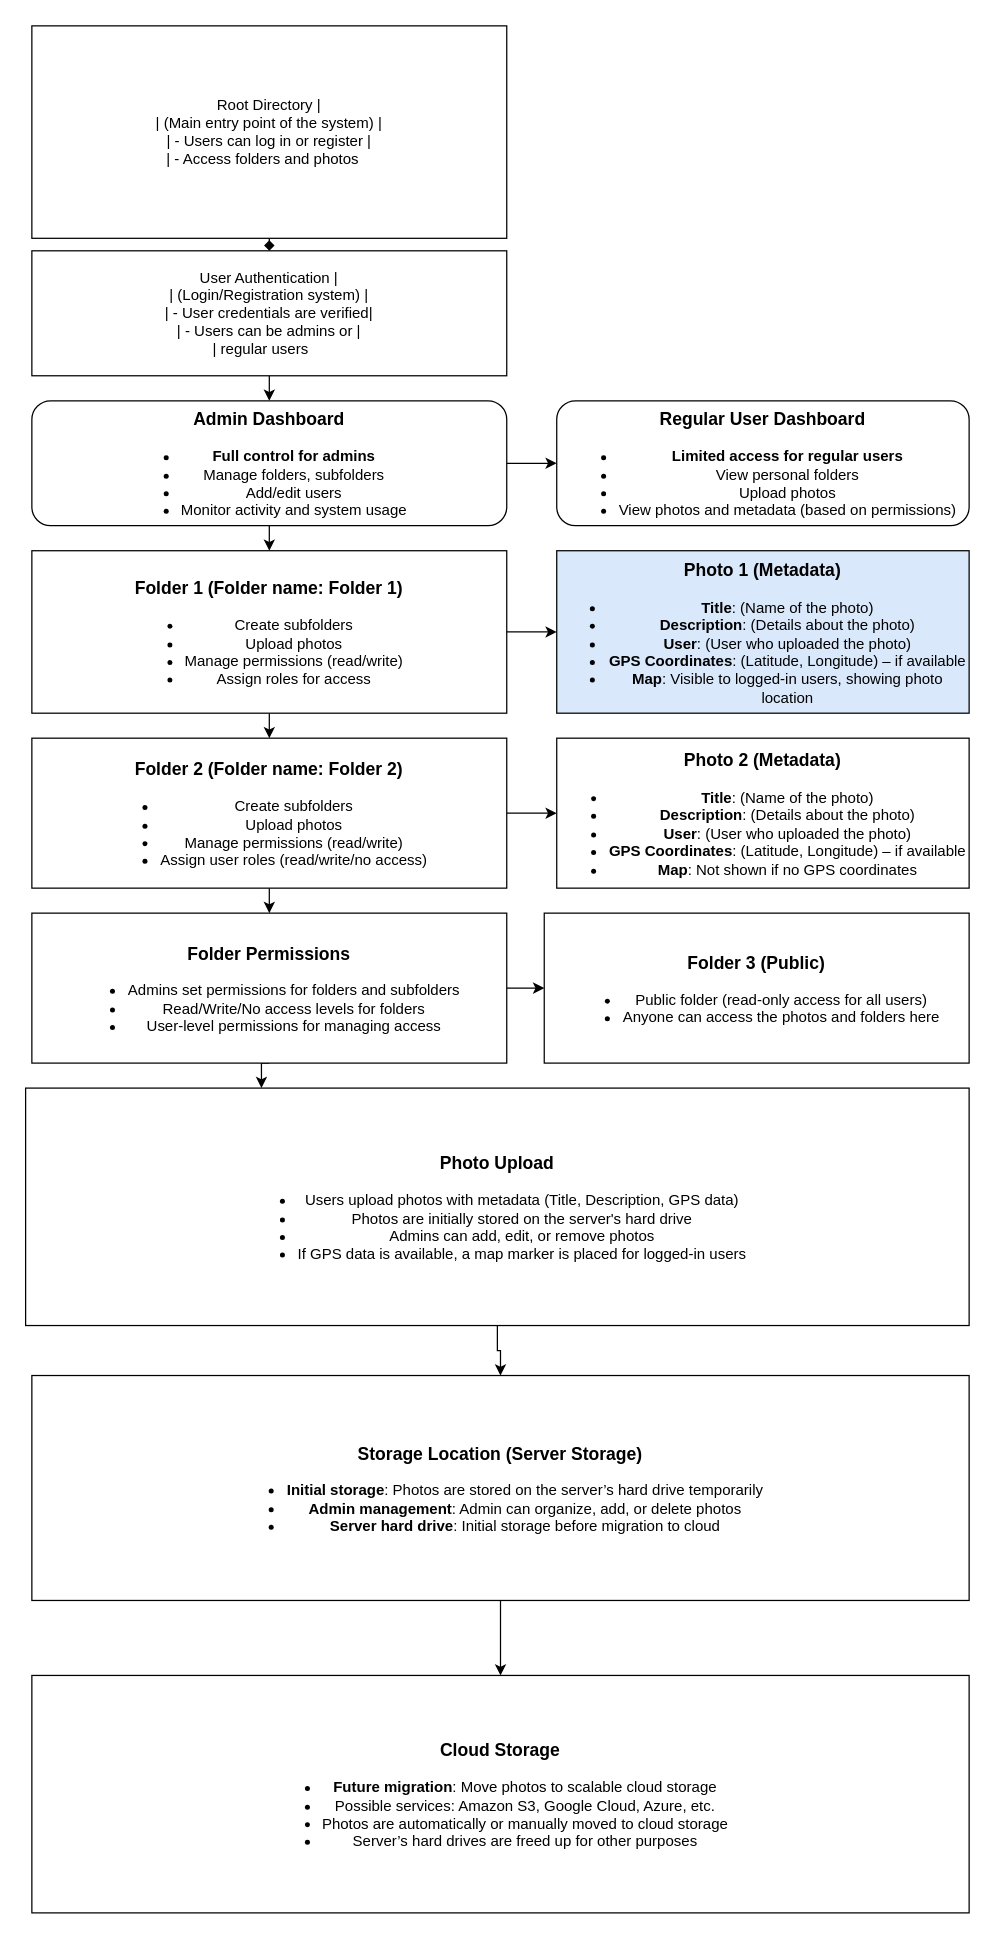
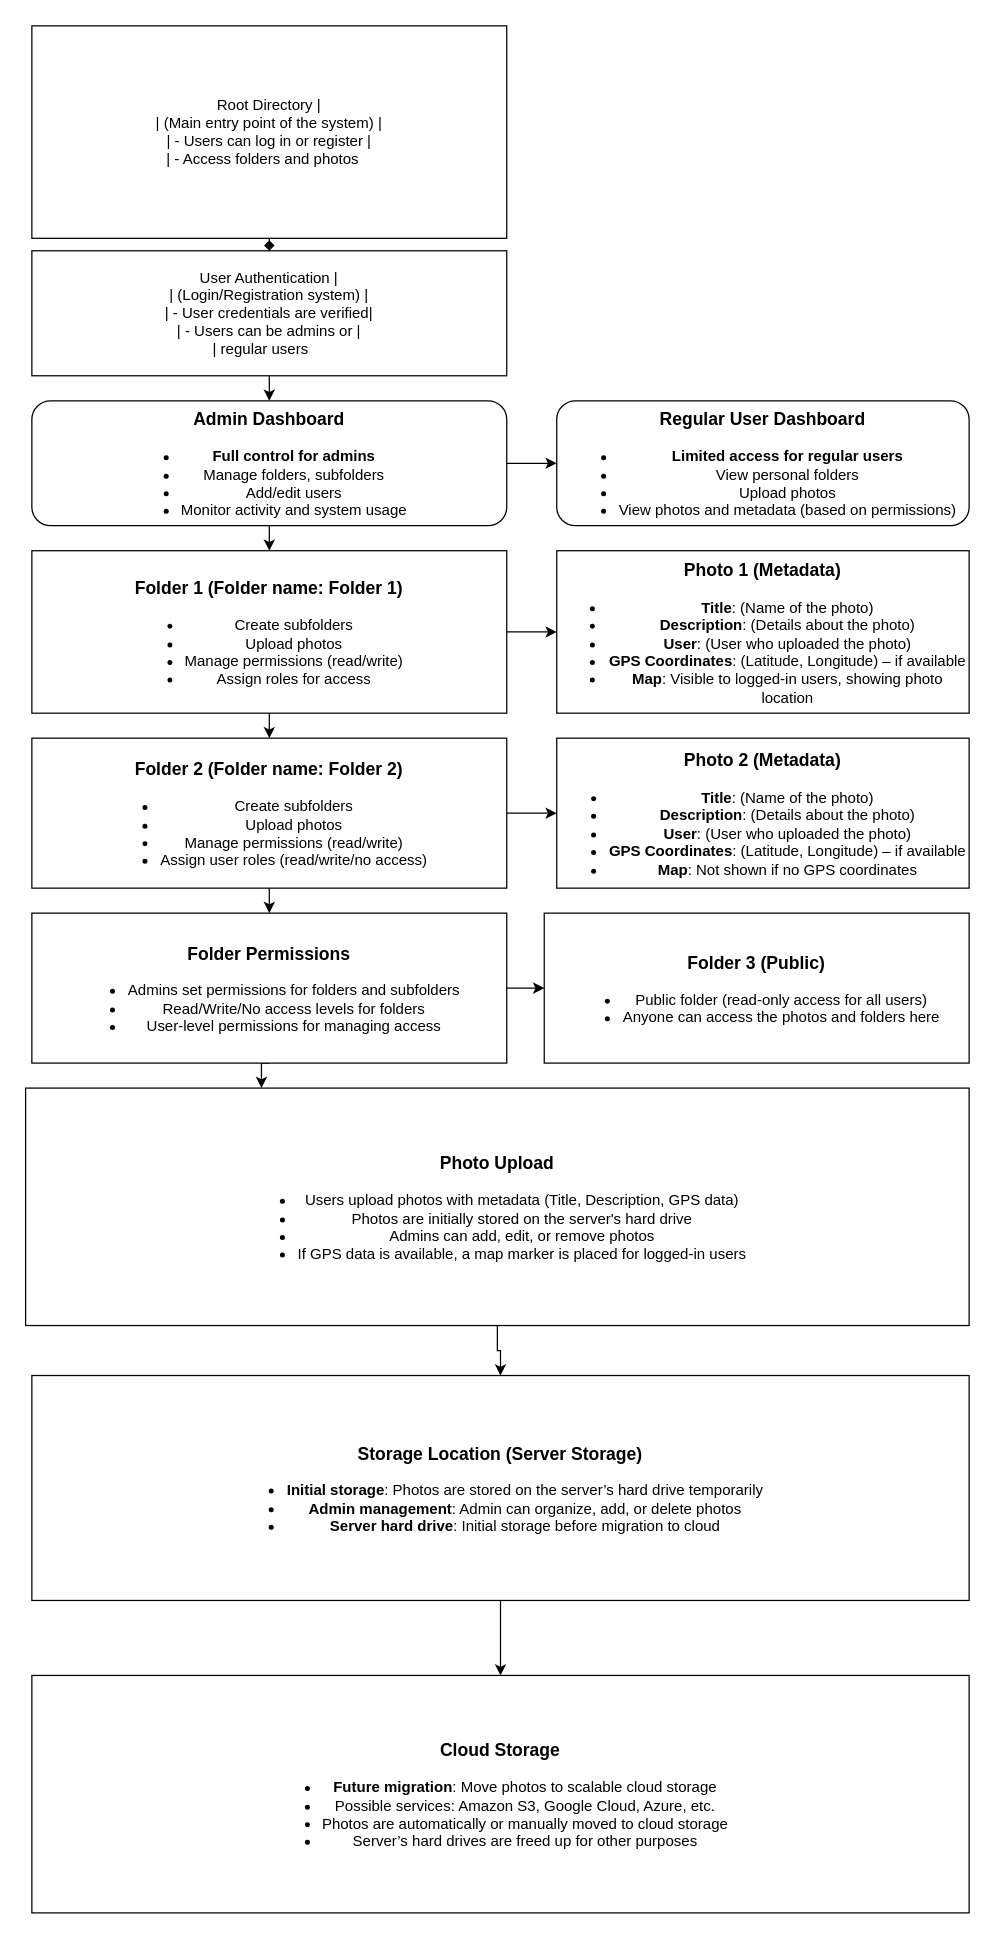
(763, 632) -> (763, 632)
